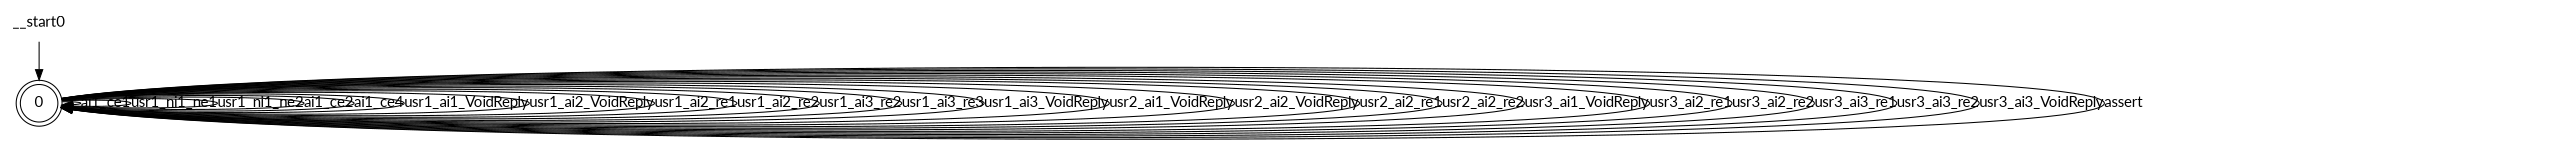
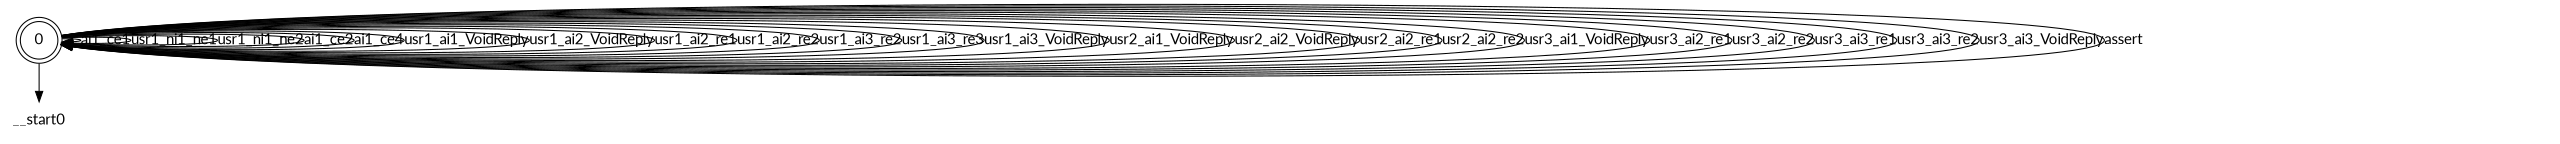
(39, 56) -> (39, 77)
